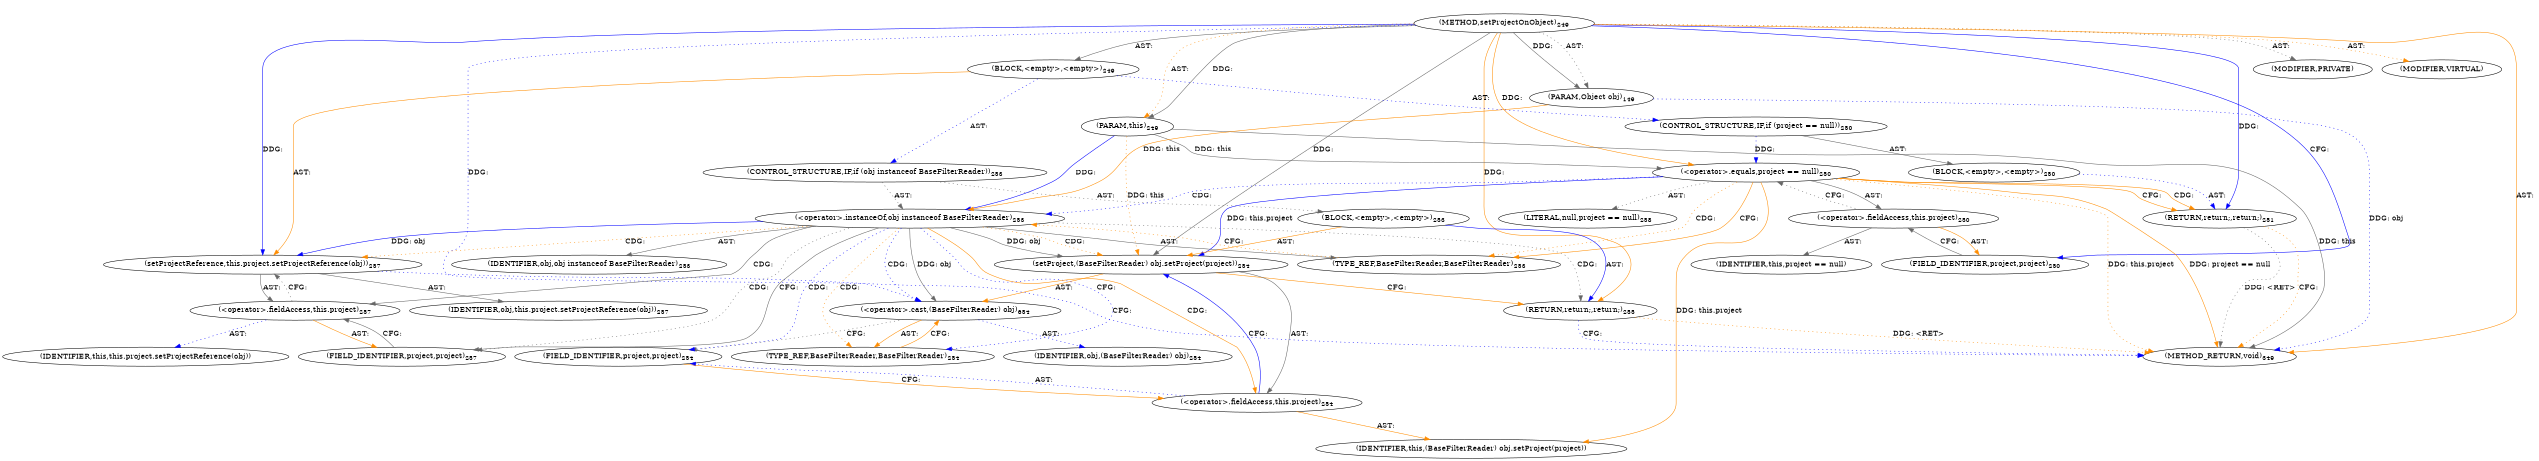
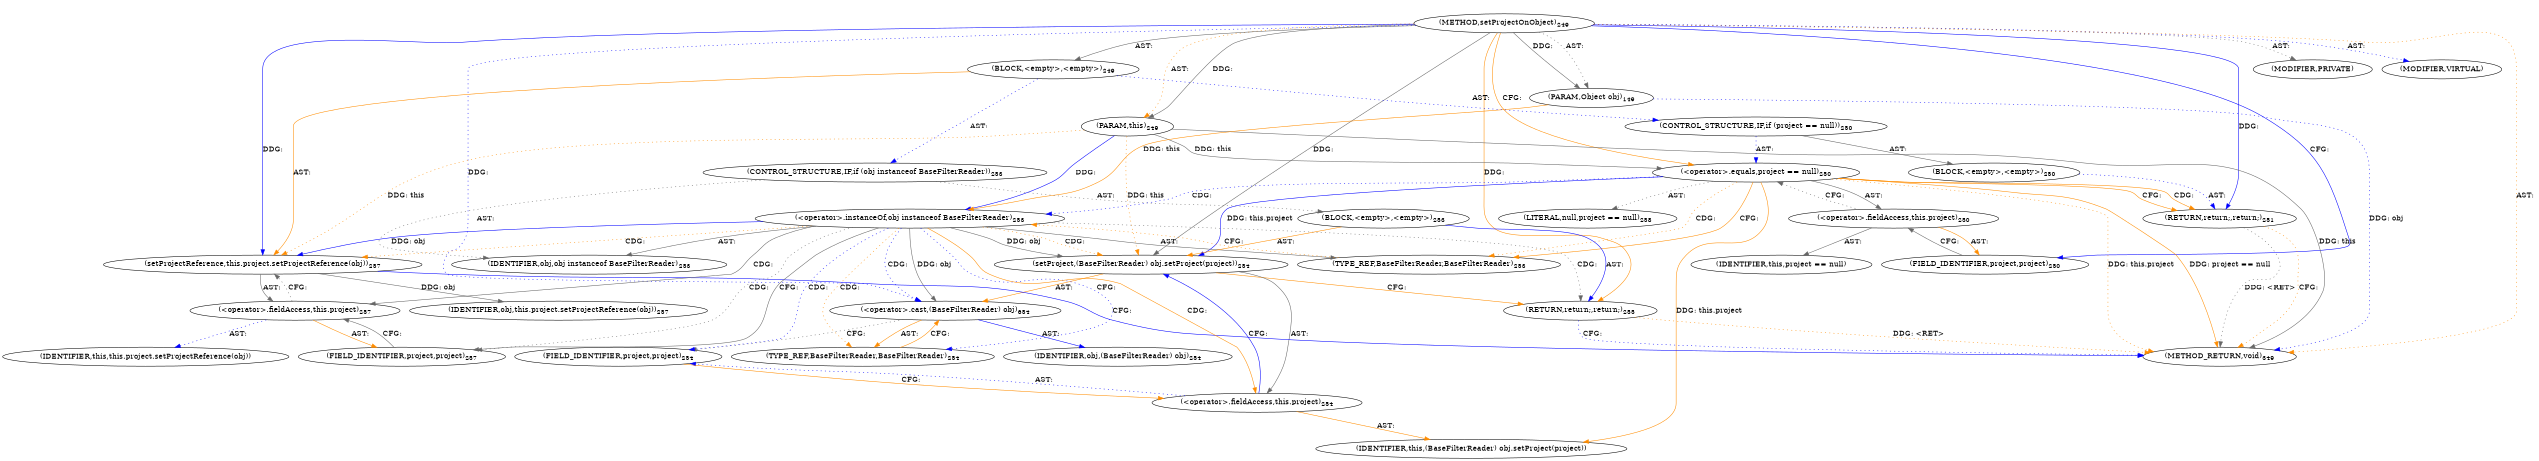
(2000, 30) -> (2000, 30)
(2303, 39) -> (2303, 39)
(1513, 98) -> (1513, 98)
none -> (673, 142)
(1766, 150) -> (1766, 150)
(891, 193) -> (515, 204)
(438, 288) -> (438, 288)
(1029, 333) -> (1029, 333)
(1254, 338) -> (1254, 338)
